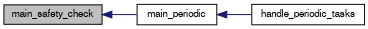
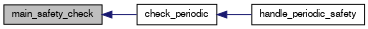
(177, 15) -> (177, 15)
(308, 15) -> (308, 15)
